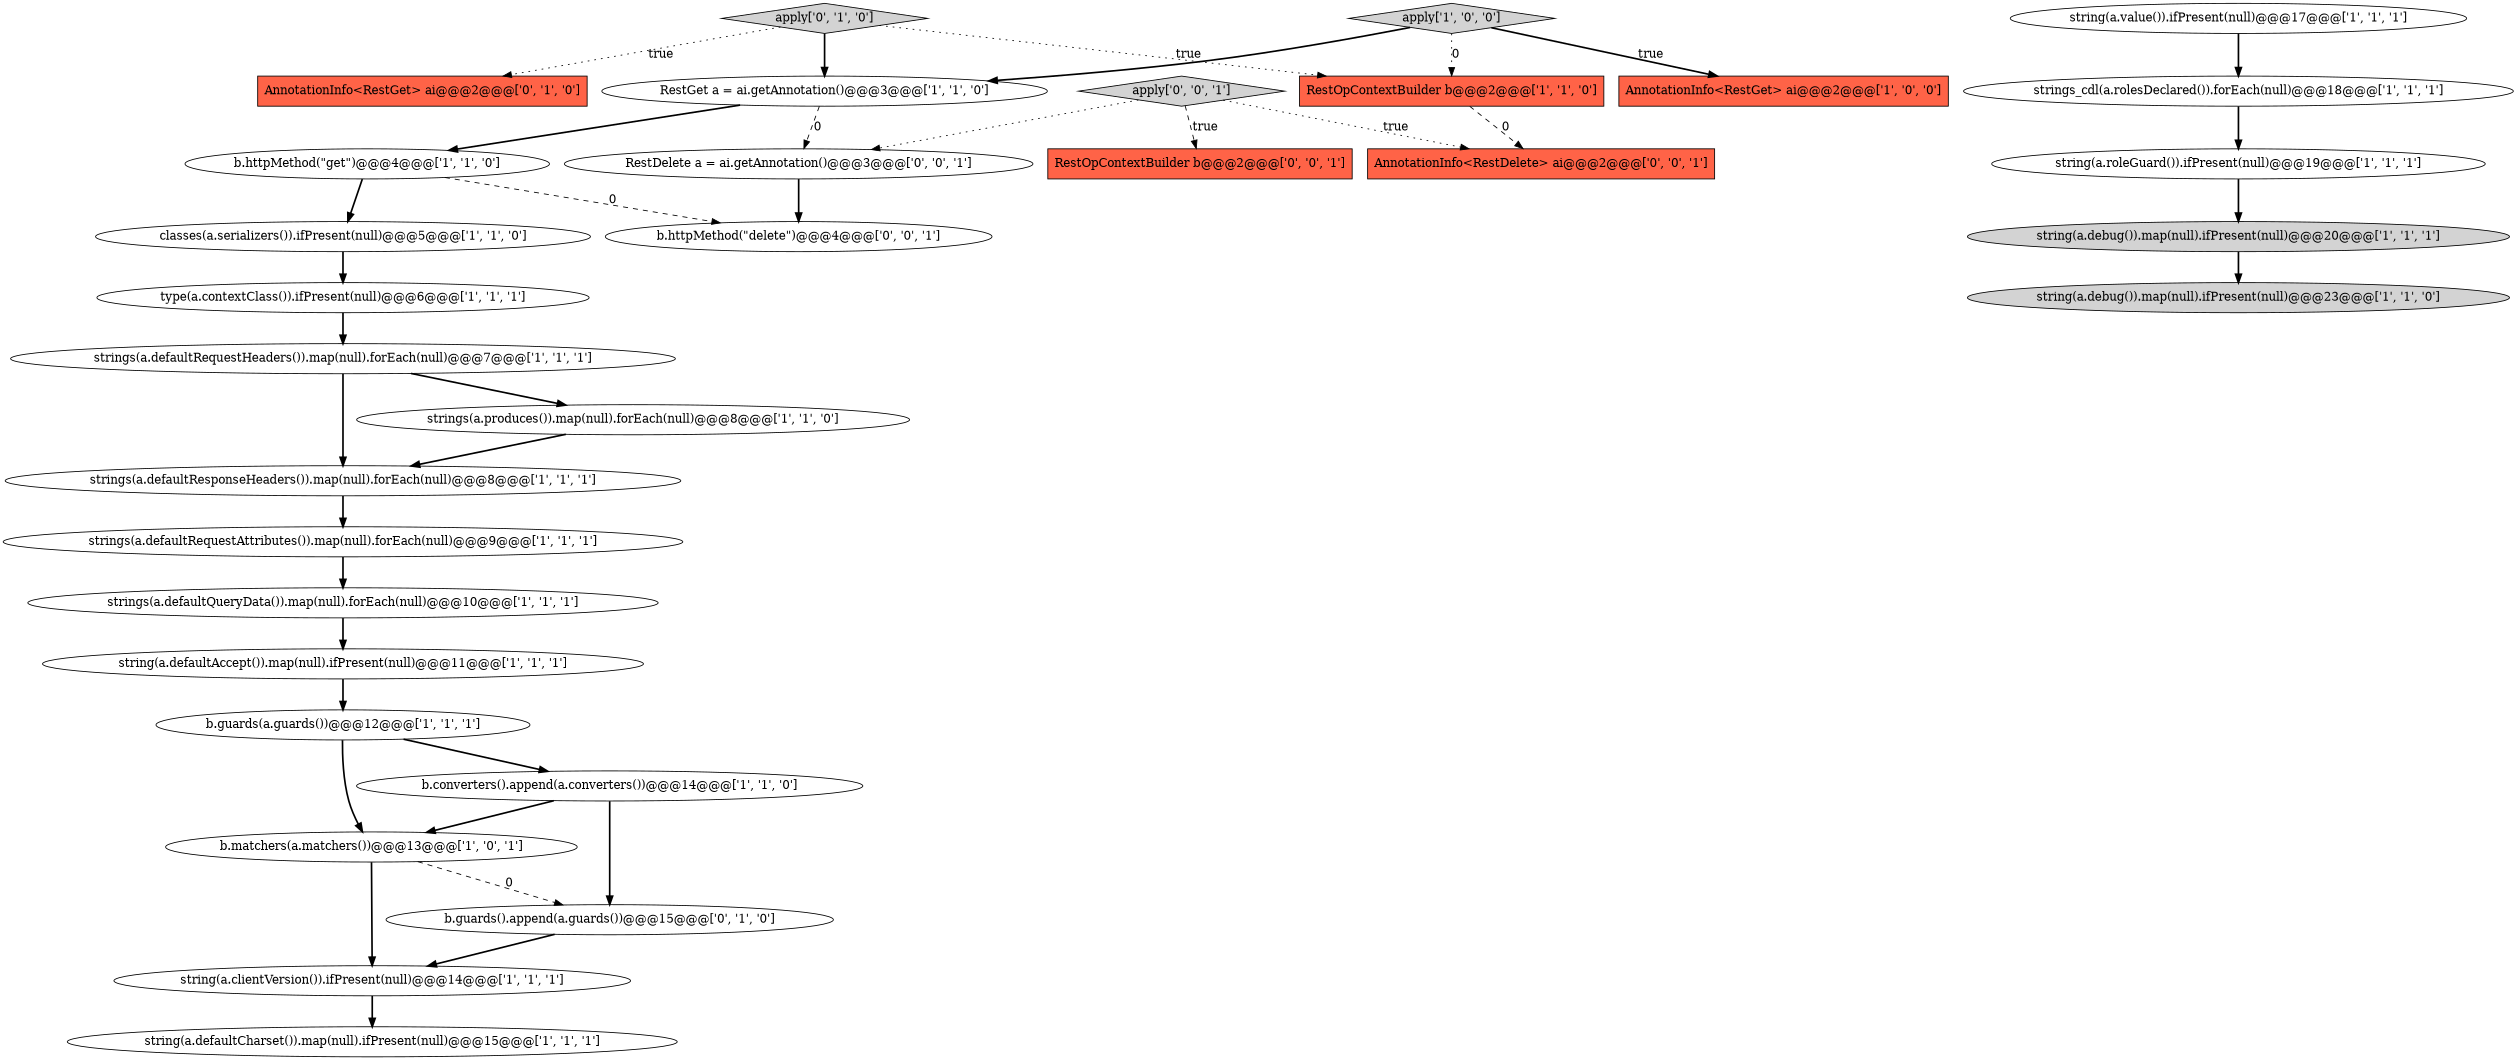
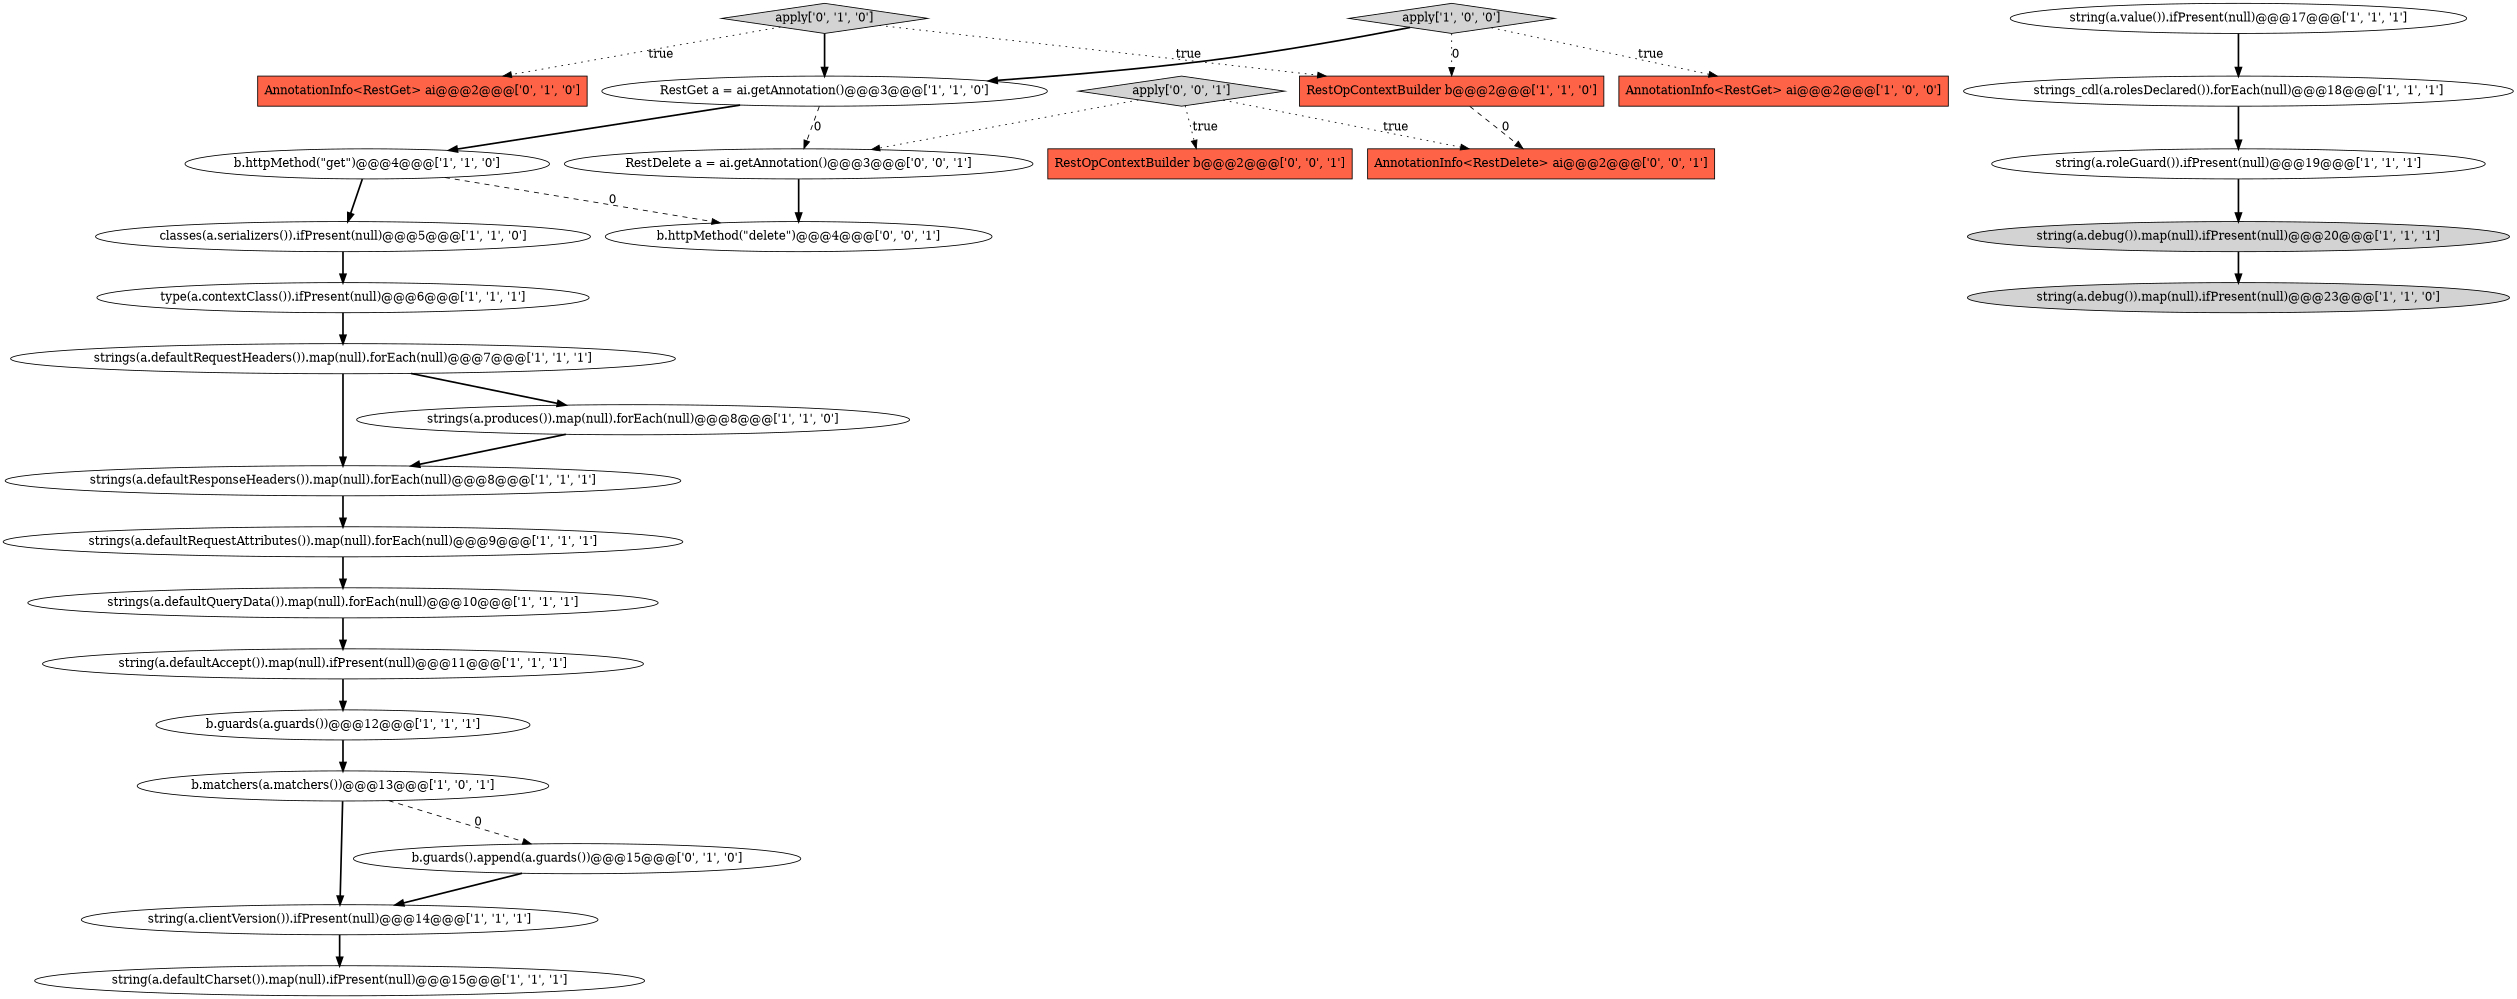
(1600, 51) -> (1600, 51)
(1190, 123) -> (1190, 123)
(610, 786) -> none
